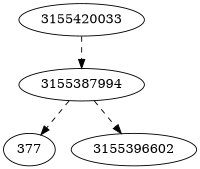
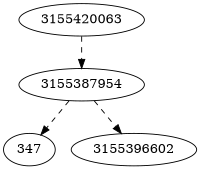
(82, 20) -> (82, 20)
(82, 85) -> (82, 85)
(29, 150) -> (29, 150)
